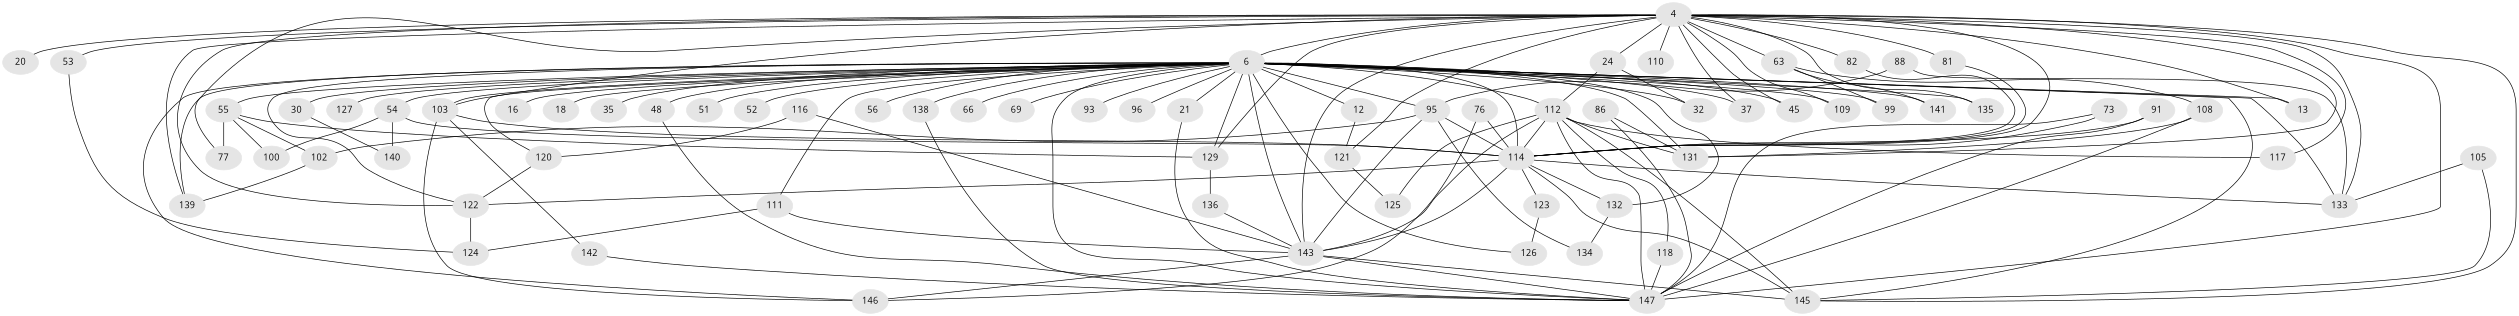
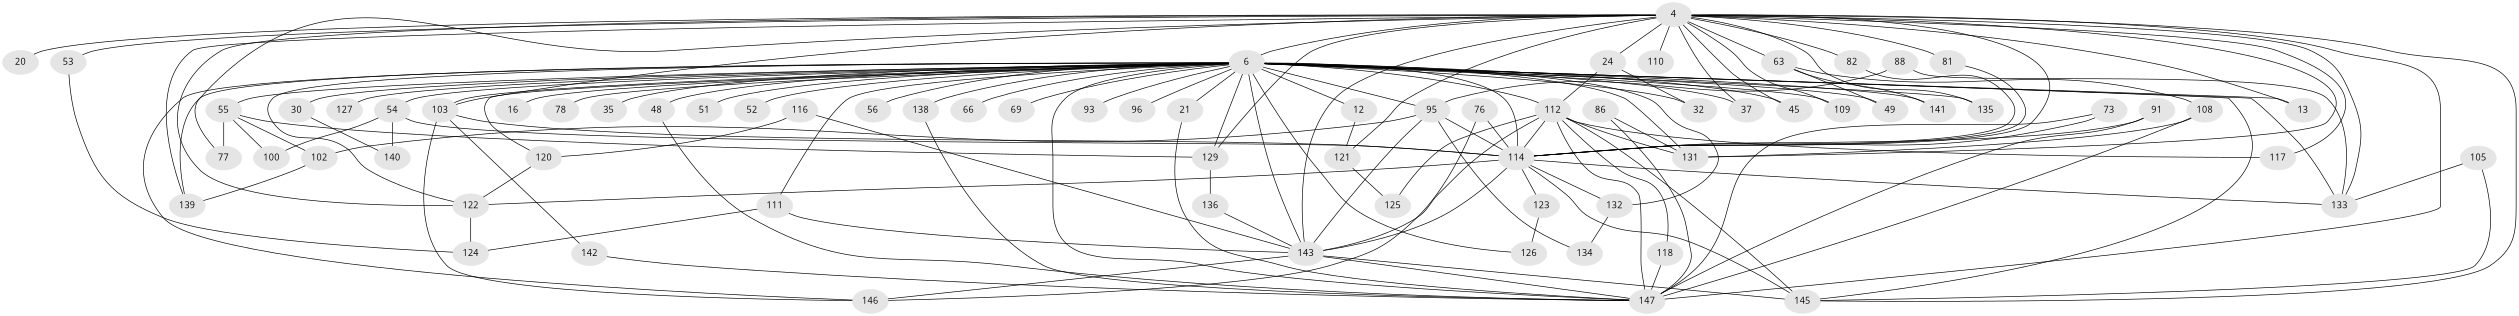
(561, 110) -> (561, 110)
(1890, 110) -> (1890, 110)
